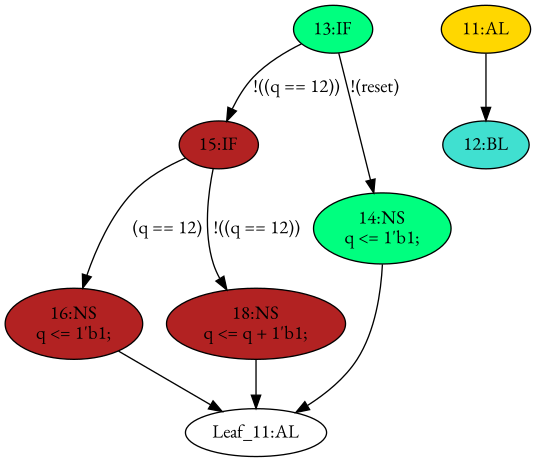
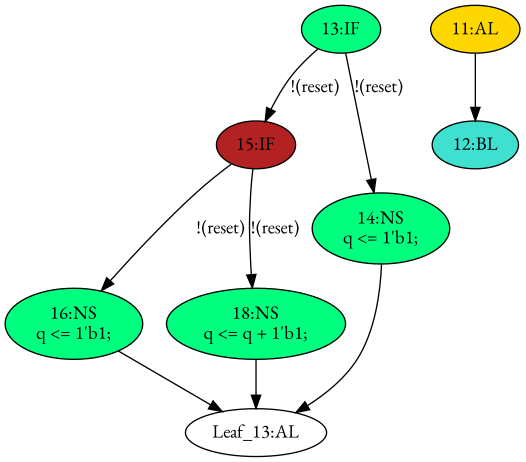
(297, 87) -> (315, 87)
(168, 228) -> (221, 228)
(257, 228) -> (275, 228)
(74, 324) -> (74, 324)
(256, 324) -> (256, 324)
(256, 433) -> (256, 433)
